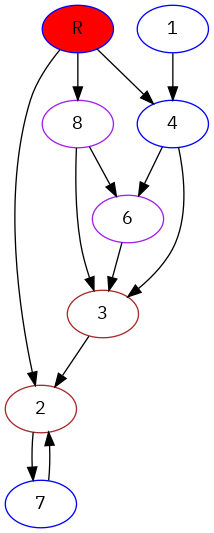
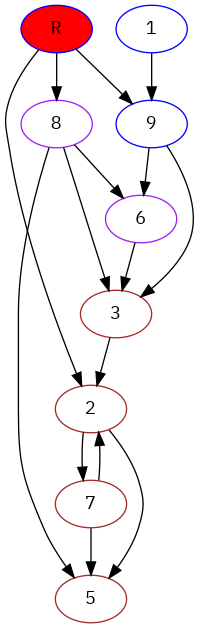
(173, 124) -> (152, 124)
(41, 504) -> (91, 504)
none -> (91, 599)
